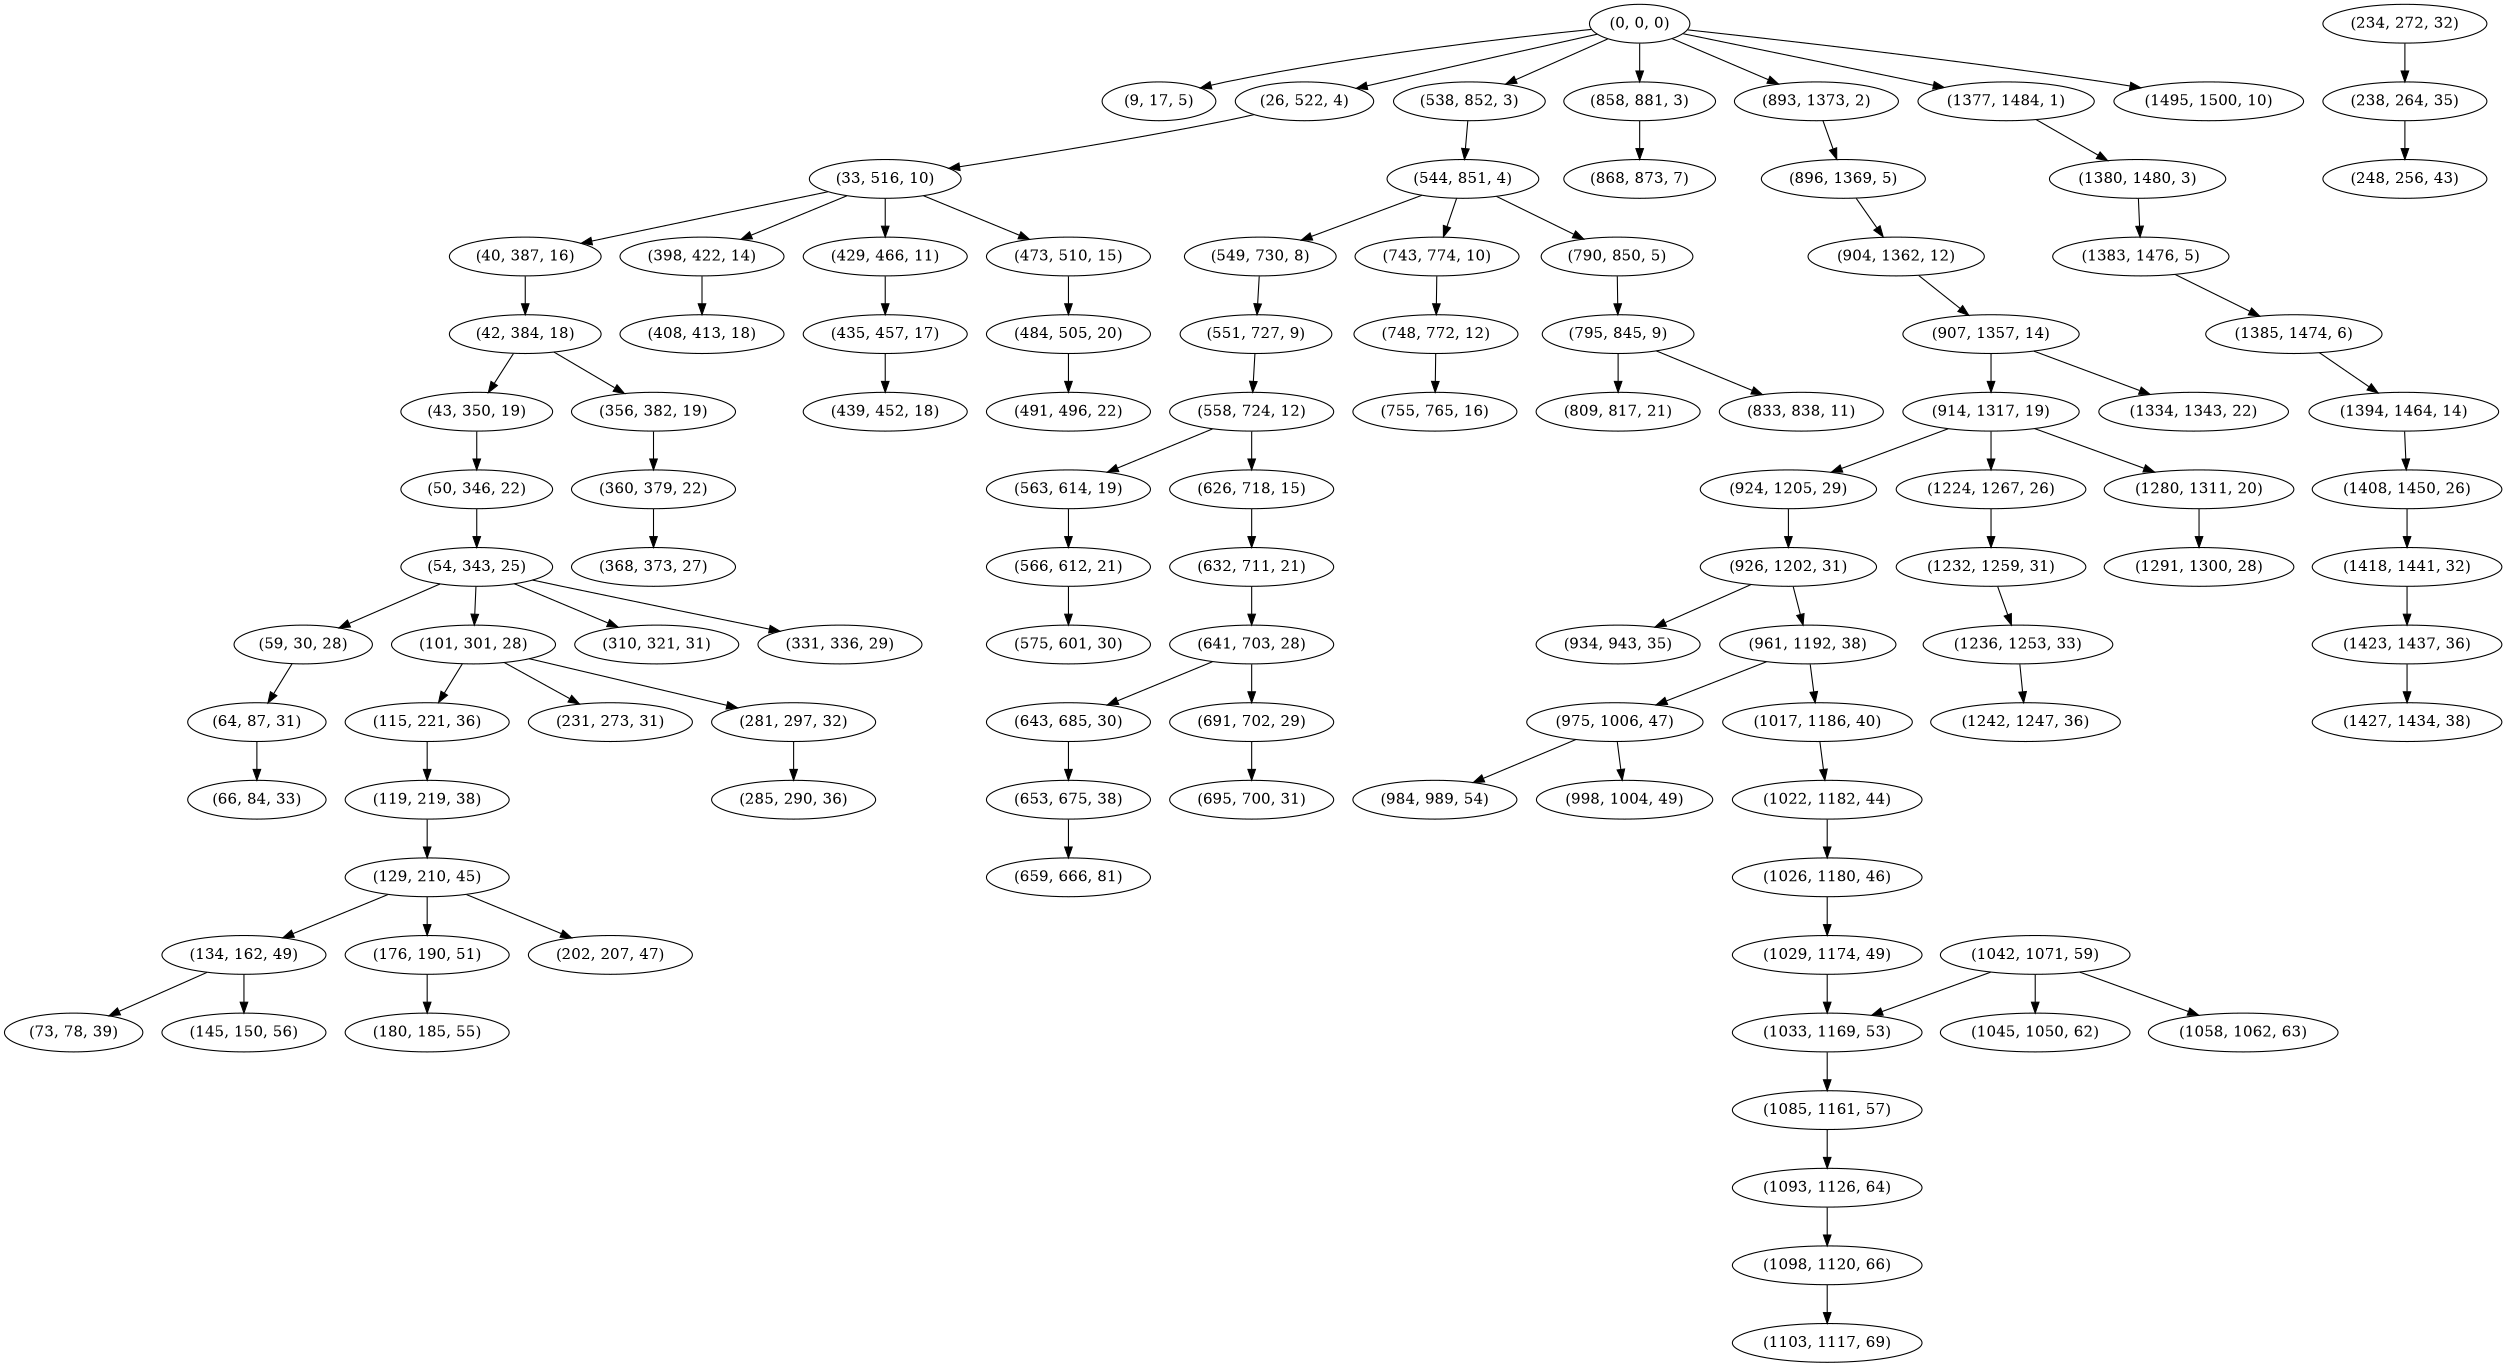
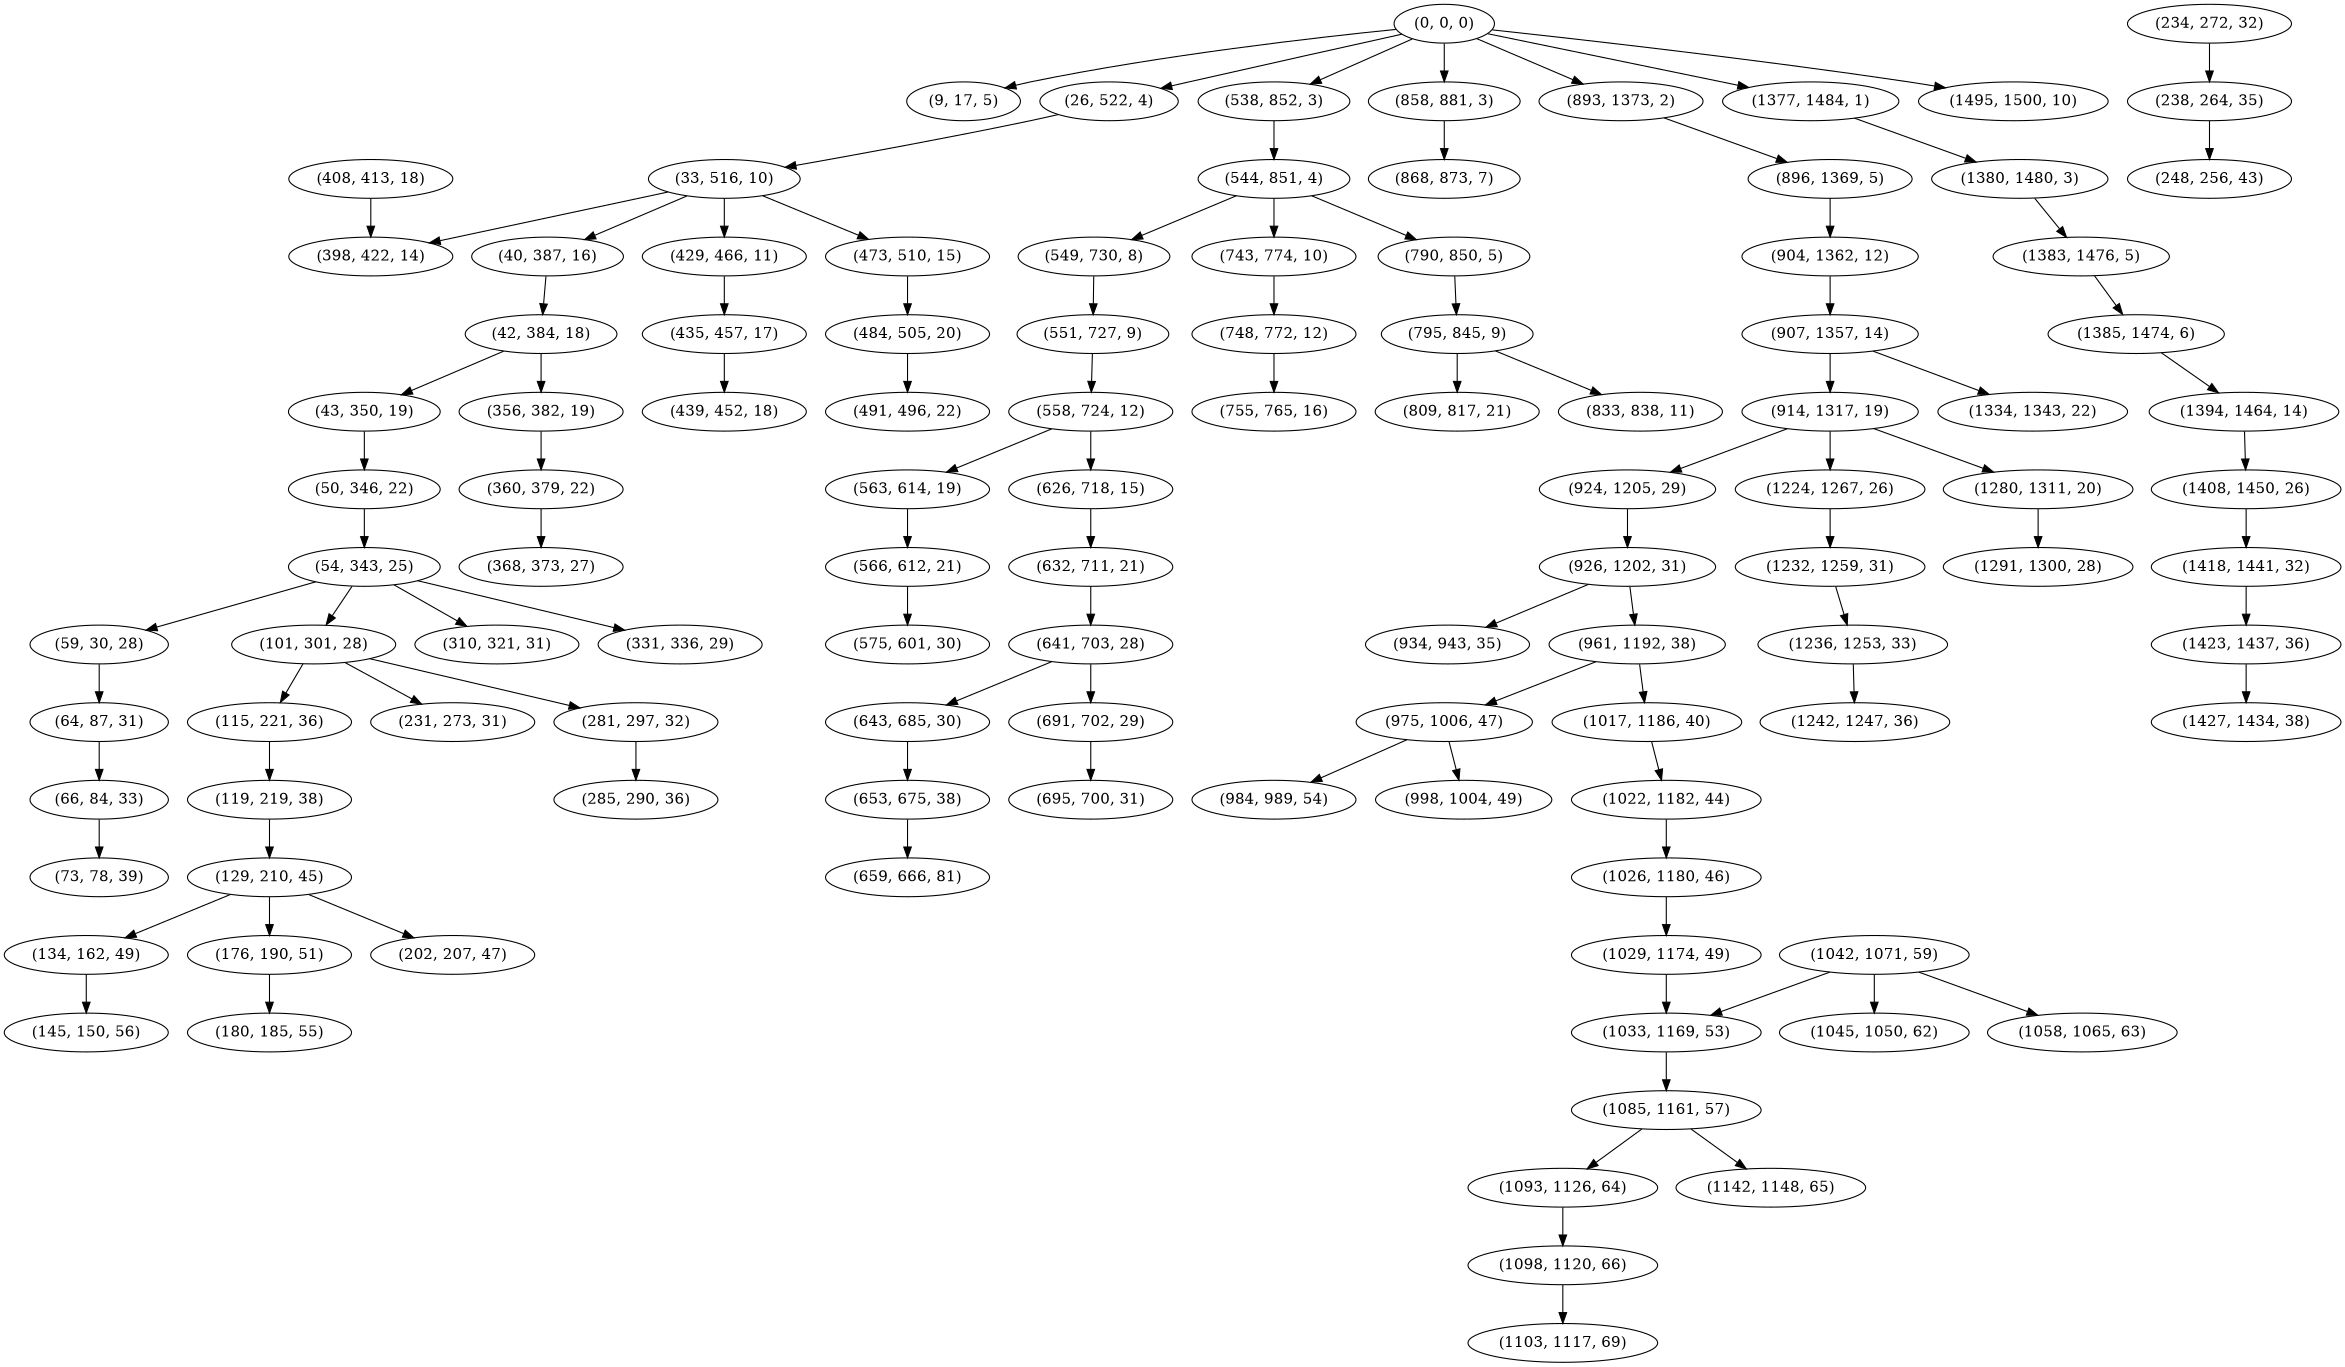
(702, 290) -> (371, 212)
(163, 992) -> (99, 833)
(2243, 1033) -> (2082, 1033)
none -> (1771, 1188)
